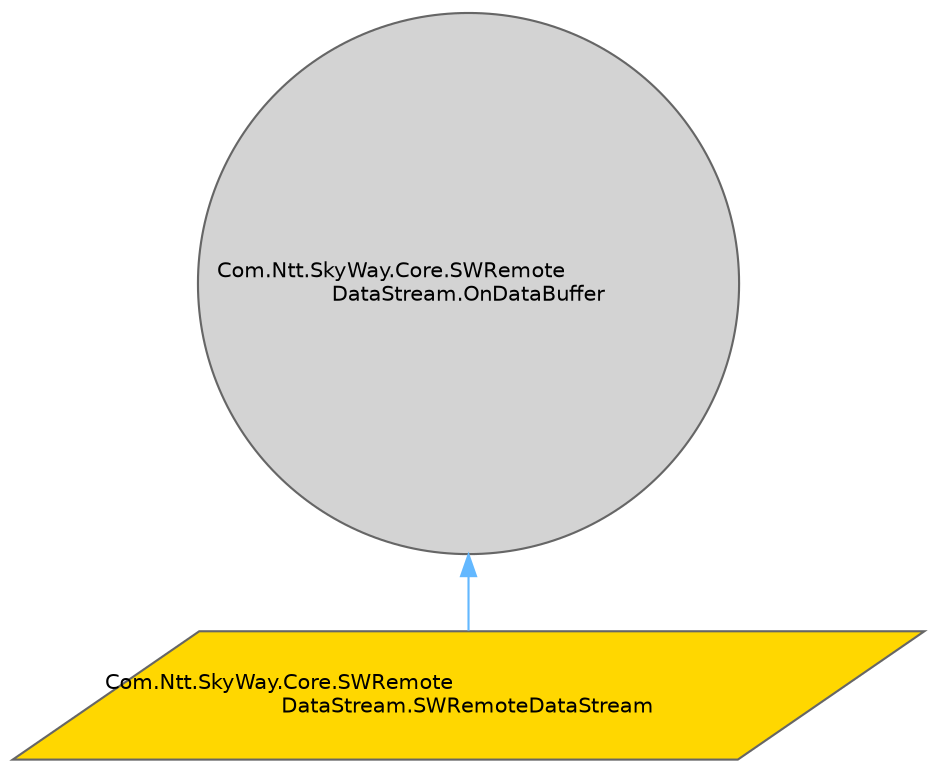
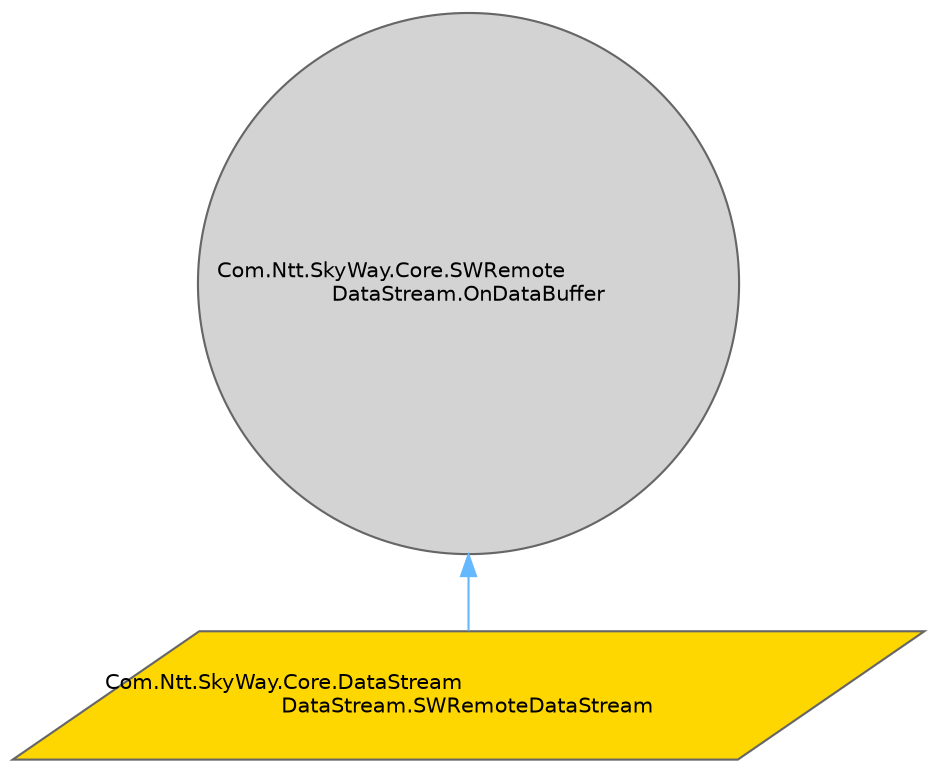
(469, 695) -> (469, 695)
